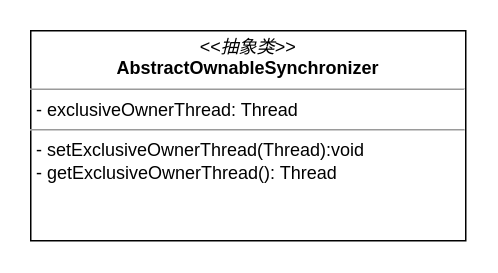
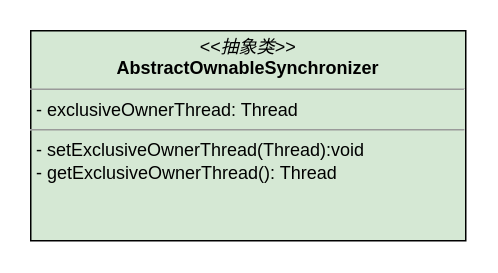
(248, 136) -> (248, 136)
